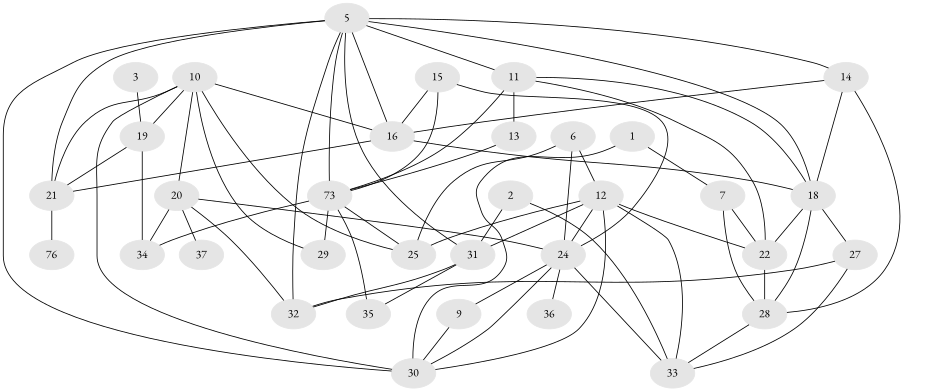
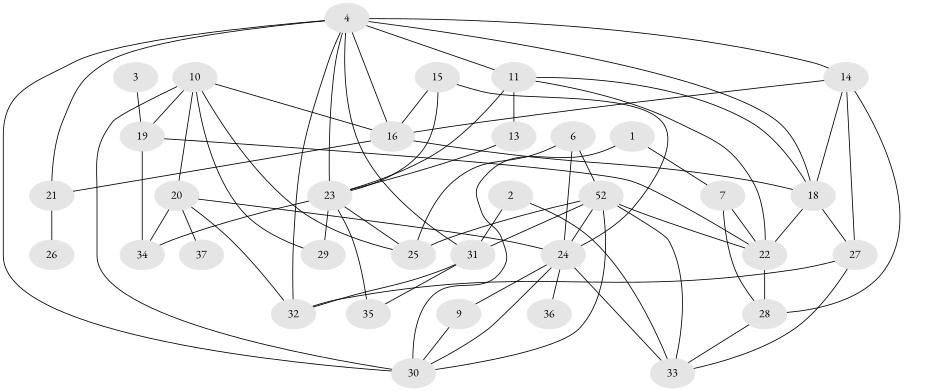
(347, 18) -> (347, 18)
(98, 112) -> none
(103, 162) -> (510, 165)
none -> (851, 166)
(330, 196) -> (330, 196)
(601, 196) -> (601, 196)
(52, 255) -> (52, 255)
(799, 258) -> none
